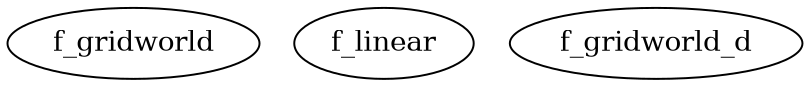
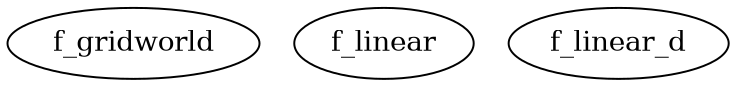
(656, 43) -> (619, 43)
